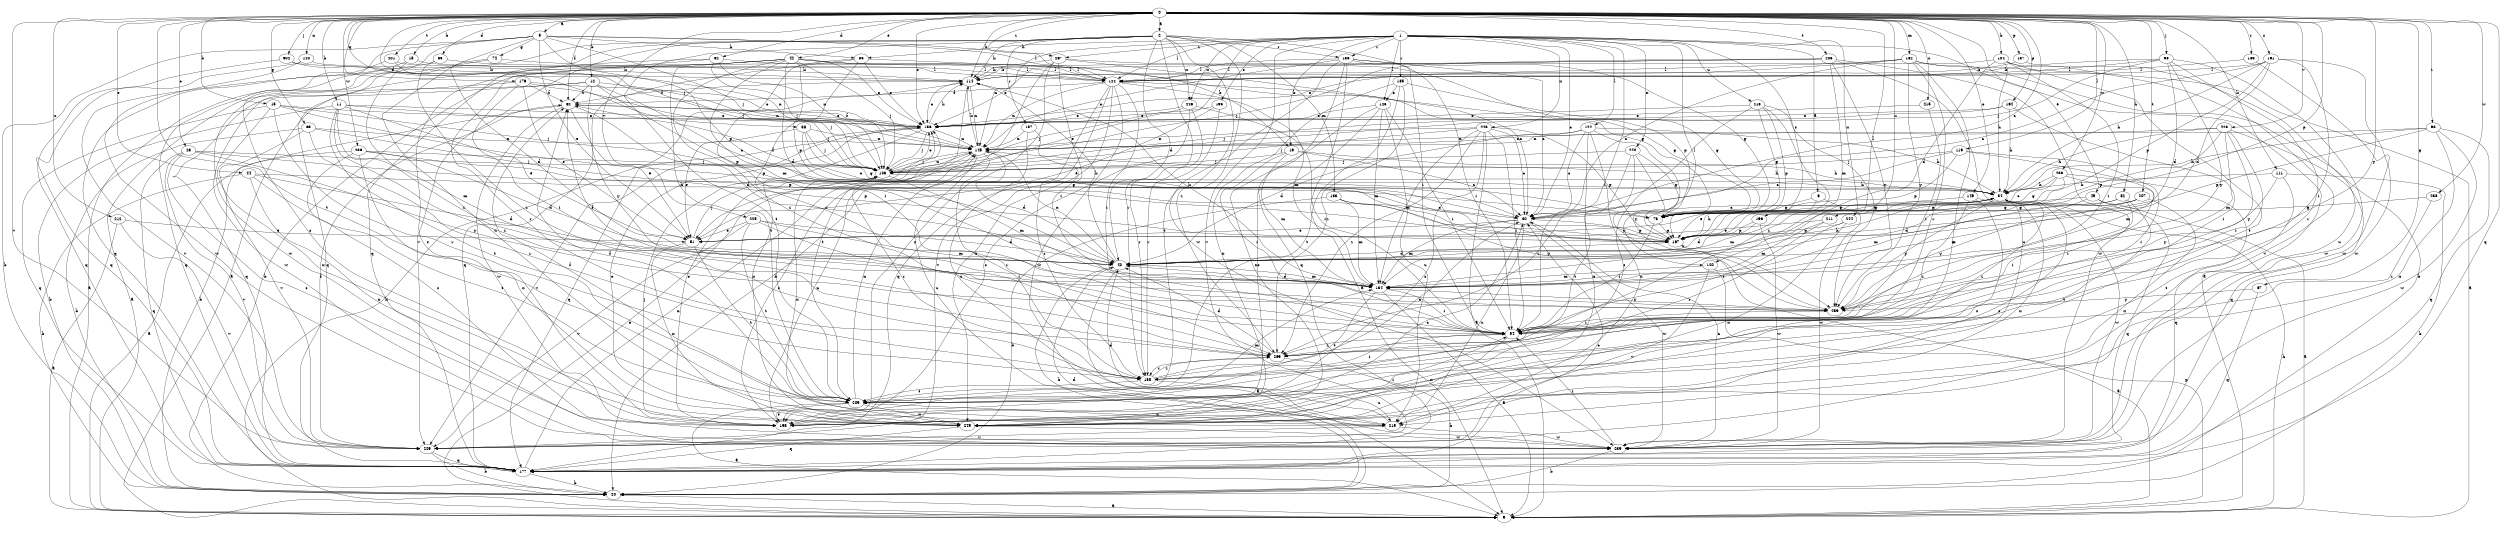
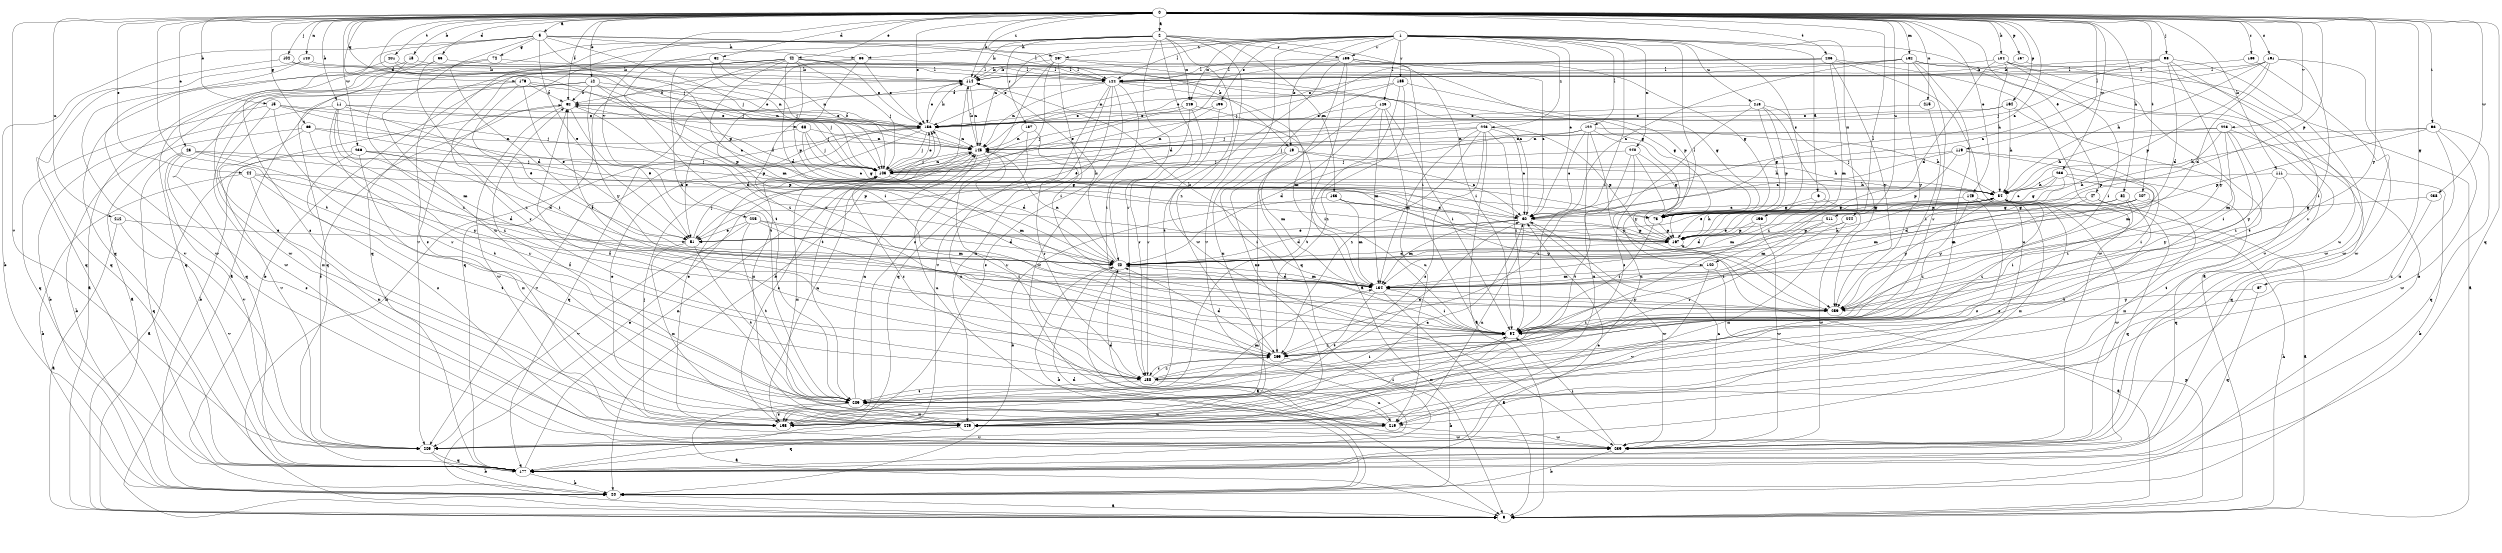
(287, 59) -> (287, 59)
(1561, 82) -> (1561, 82)
(1393, 92) -> (1166, 105)
(2093, 196) -> (2093, 196)
none -> (1332, 234)
